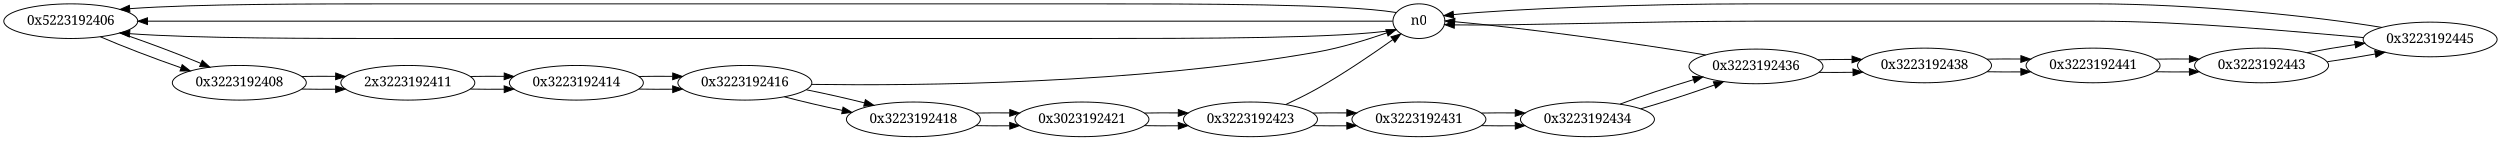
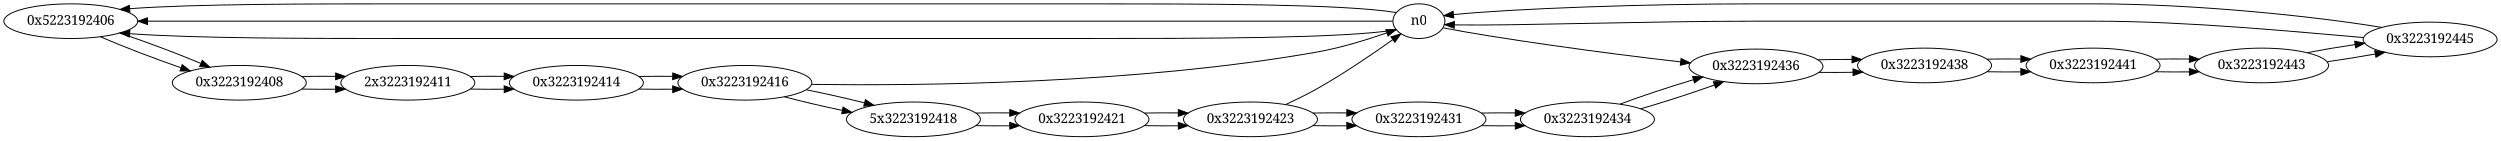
(1580, 36) -> (1561, 47)
(913, 119) -> (913, 119)
(1082, 119) -> (1082, 119)
